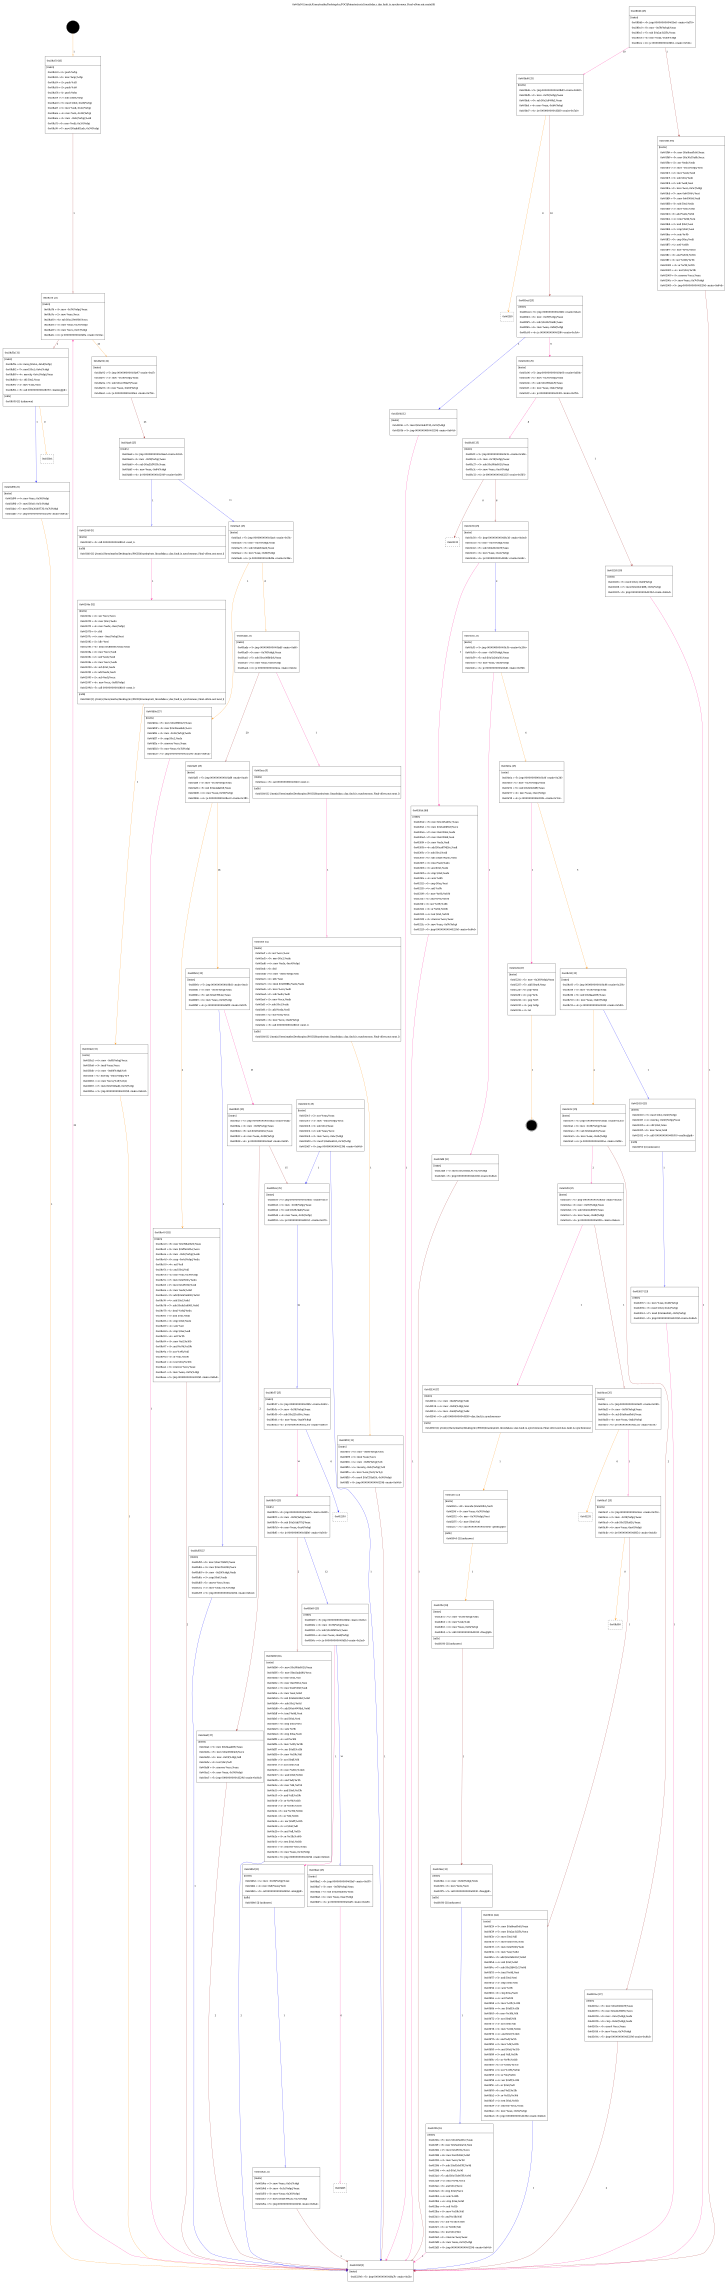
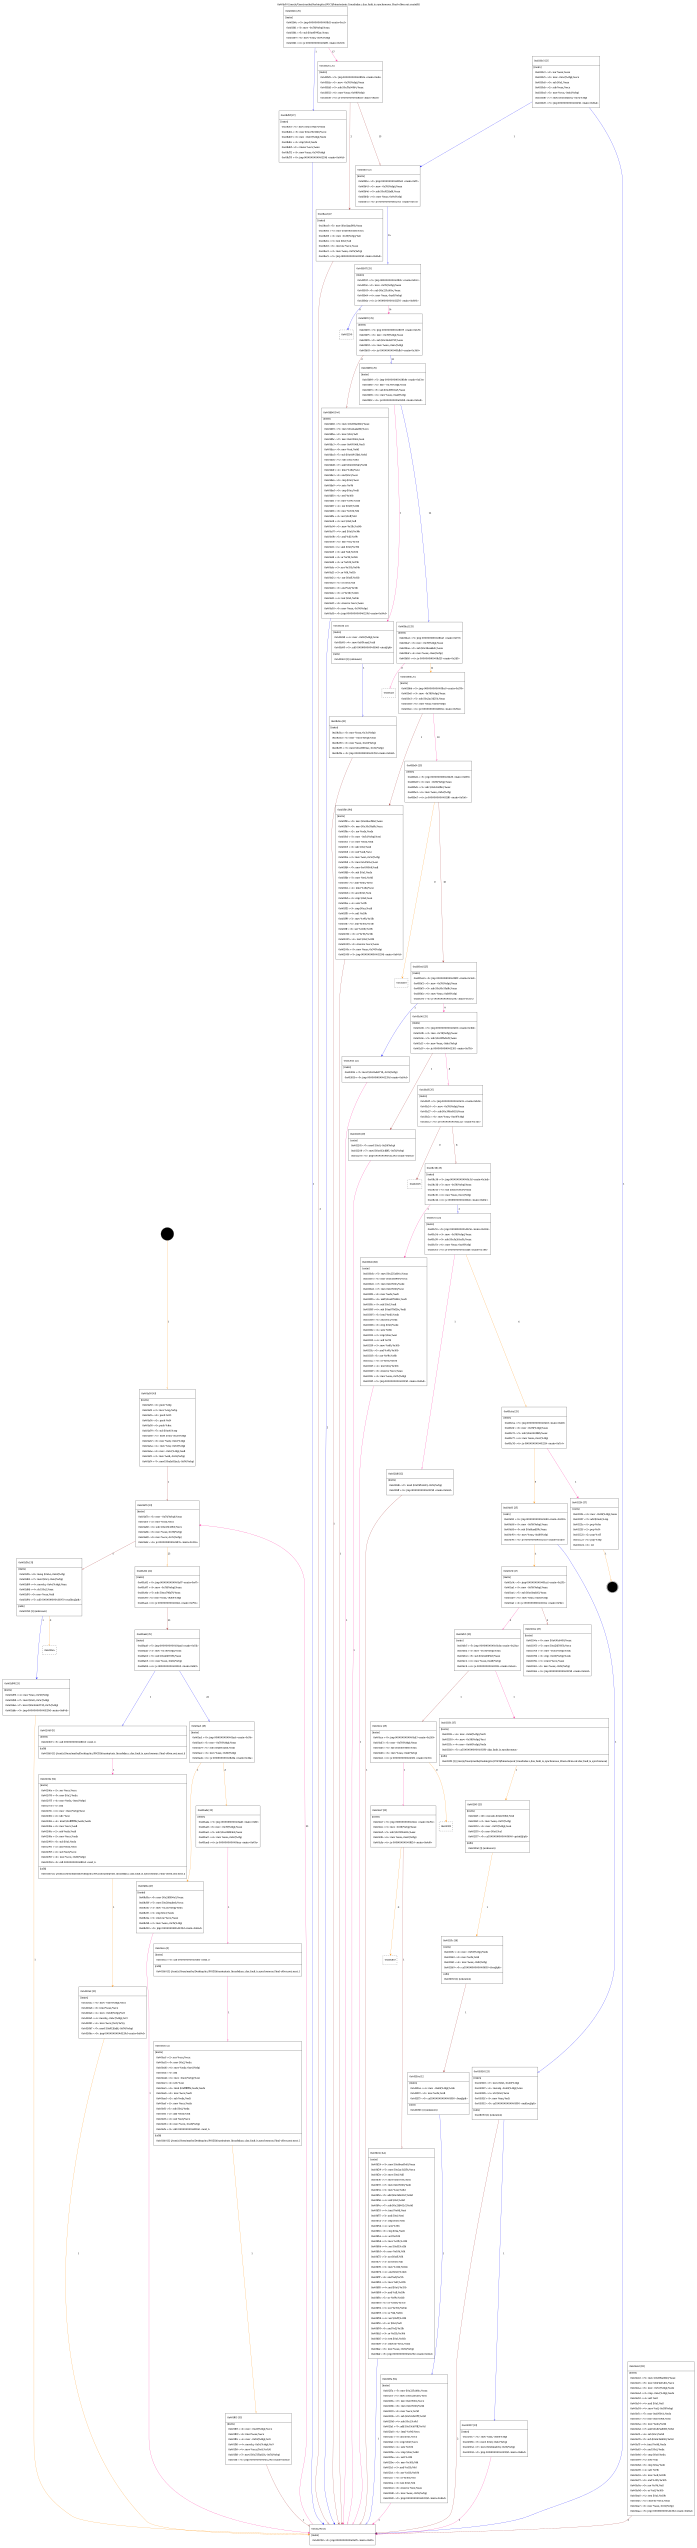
none -> (431, 667)
(218, 782) -> none
(571, 2210) -> (458, 2354)
